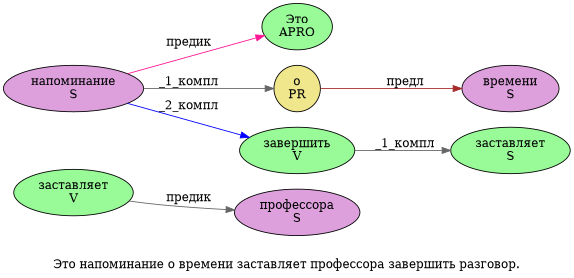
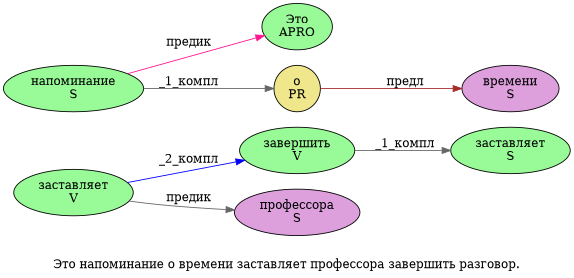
(74, 89) -> (74, 89)
(184, 119) -> (182, 172)
